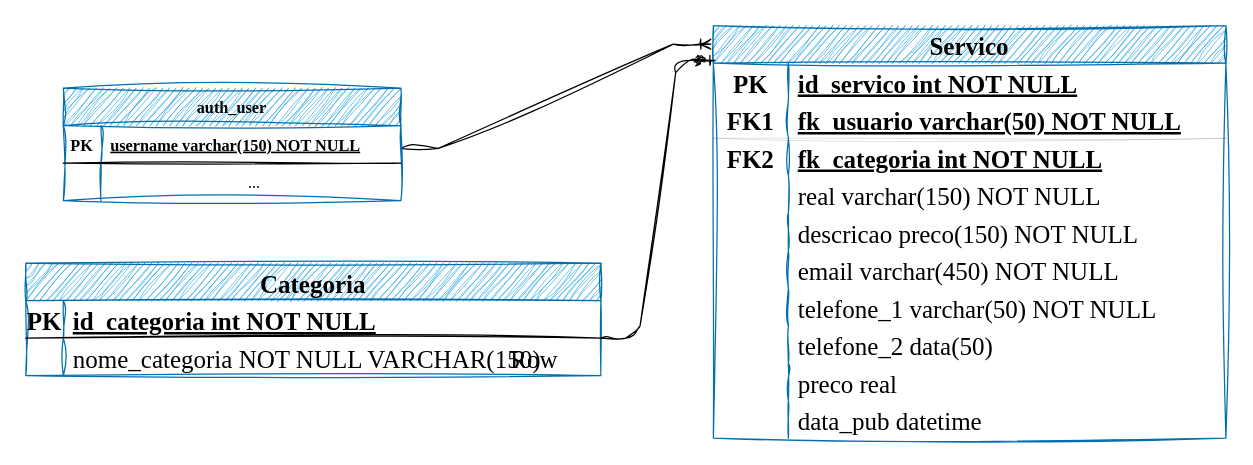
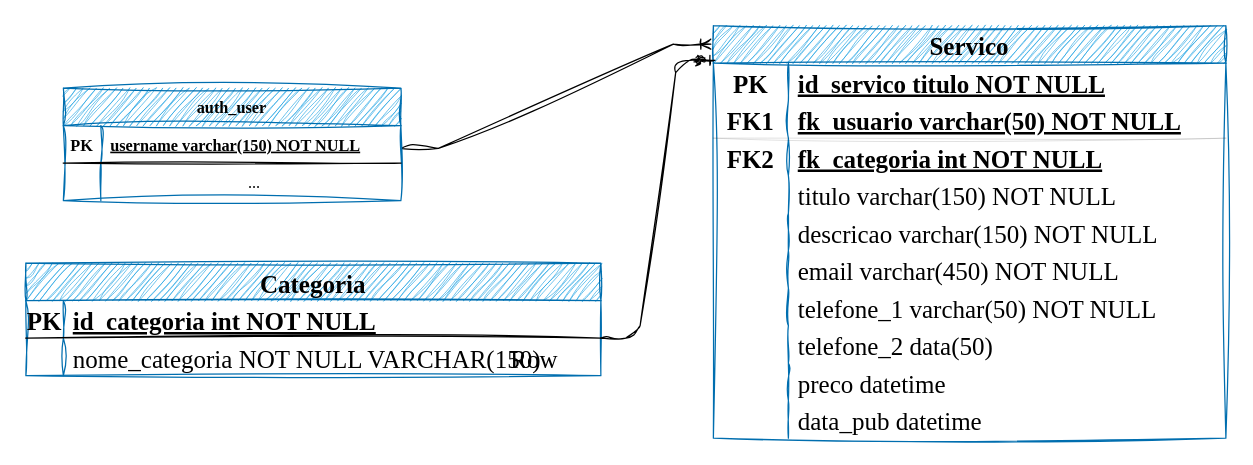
(939, 84) -> (957, 84)
(967, 197) -> (977, 197)
(988, 234) -> (1002, 234)
(861, 384) -> (889, 384)
